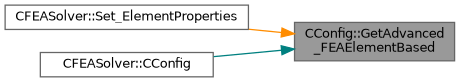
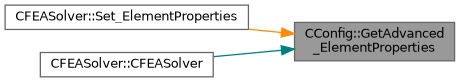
(375, 42) -> (375, 42)
(127, 65) -> (127, 65)
